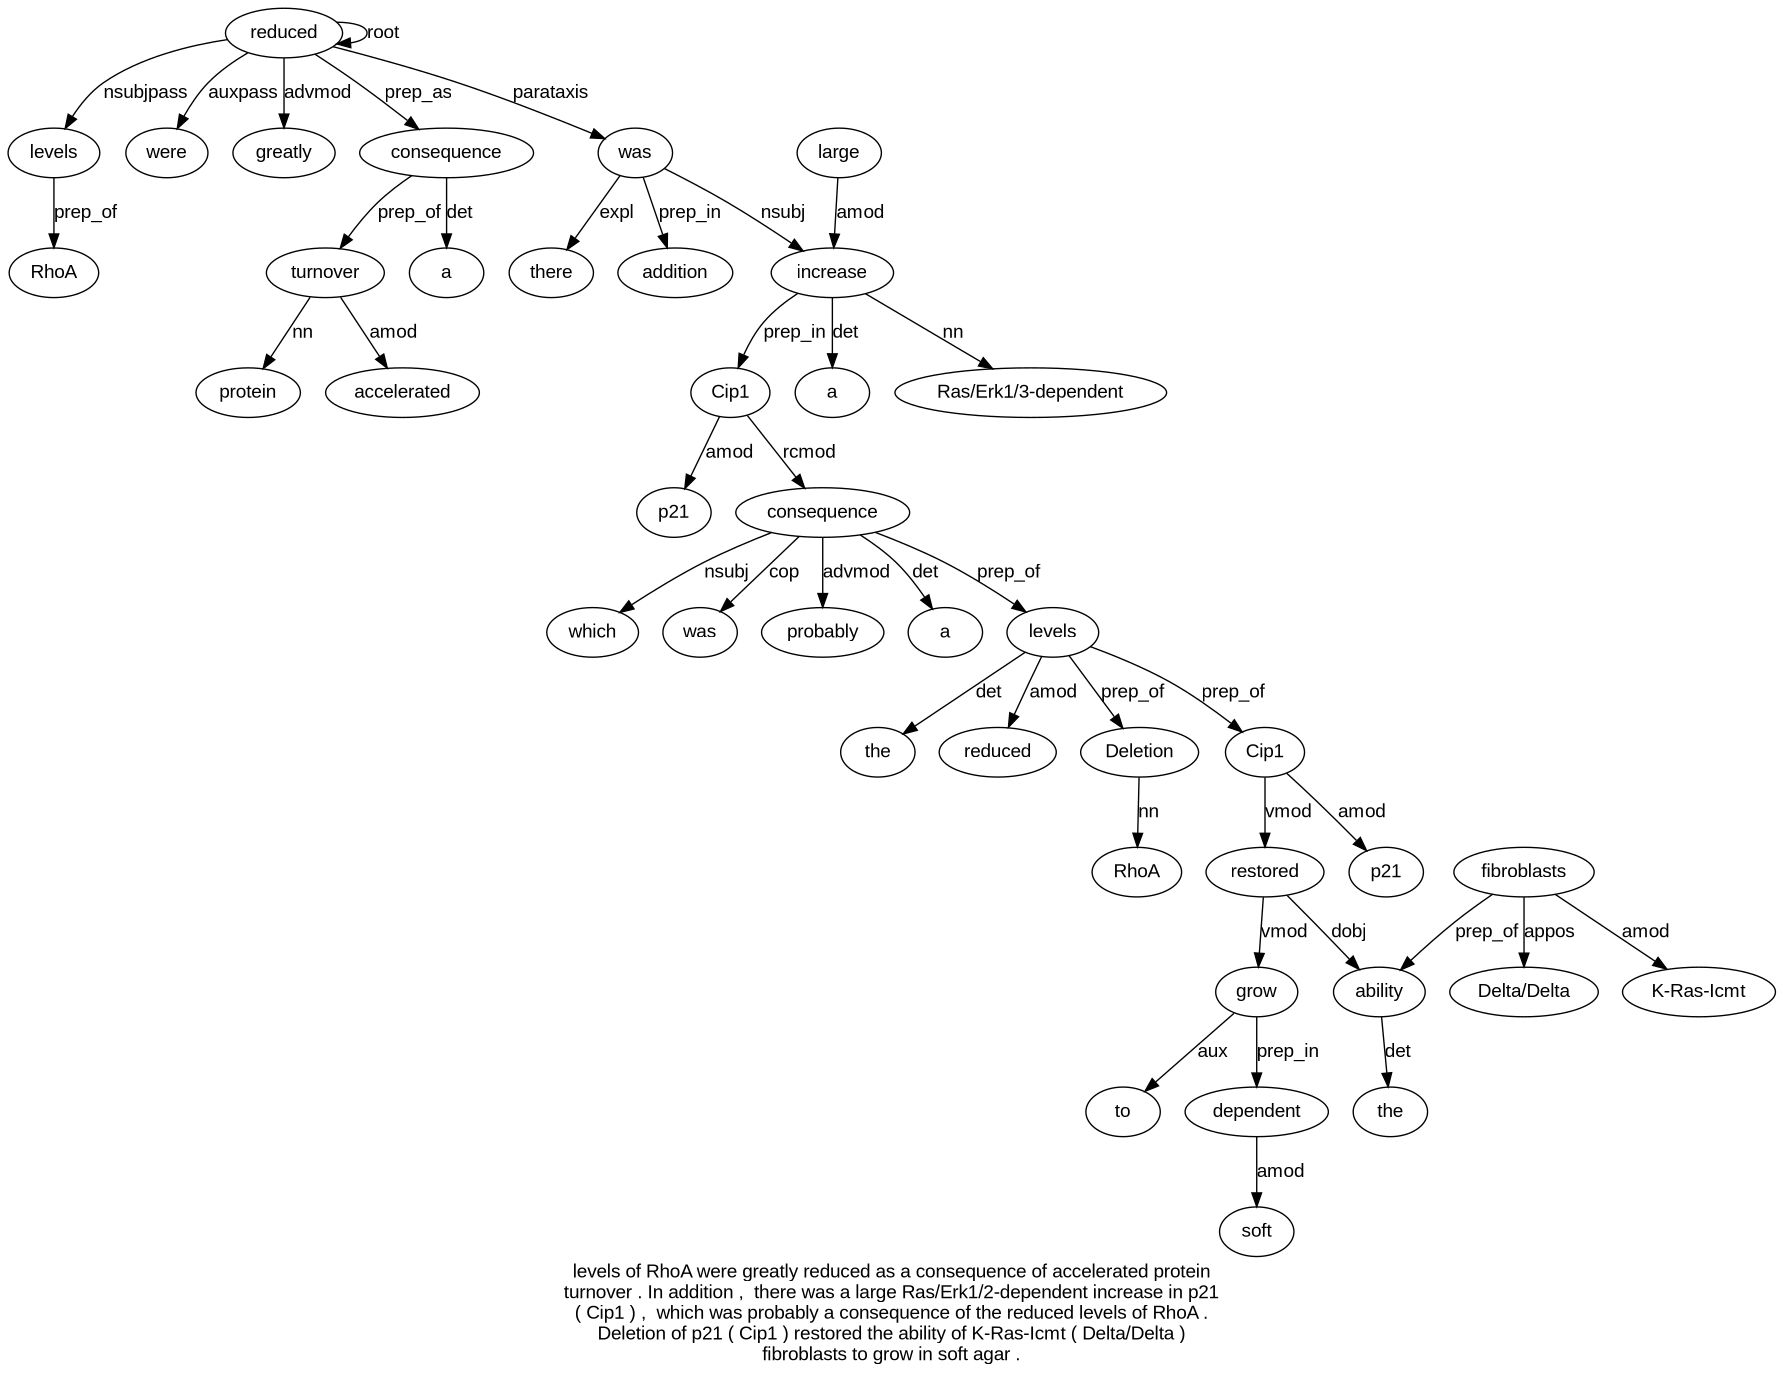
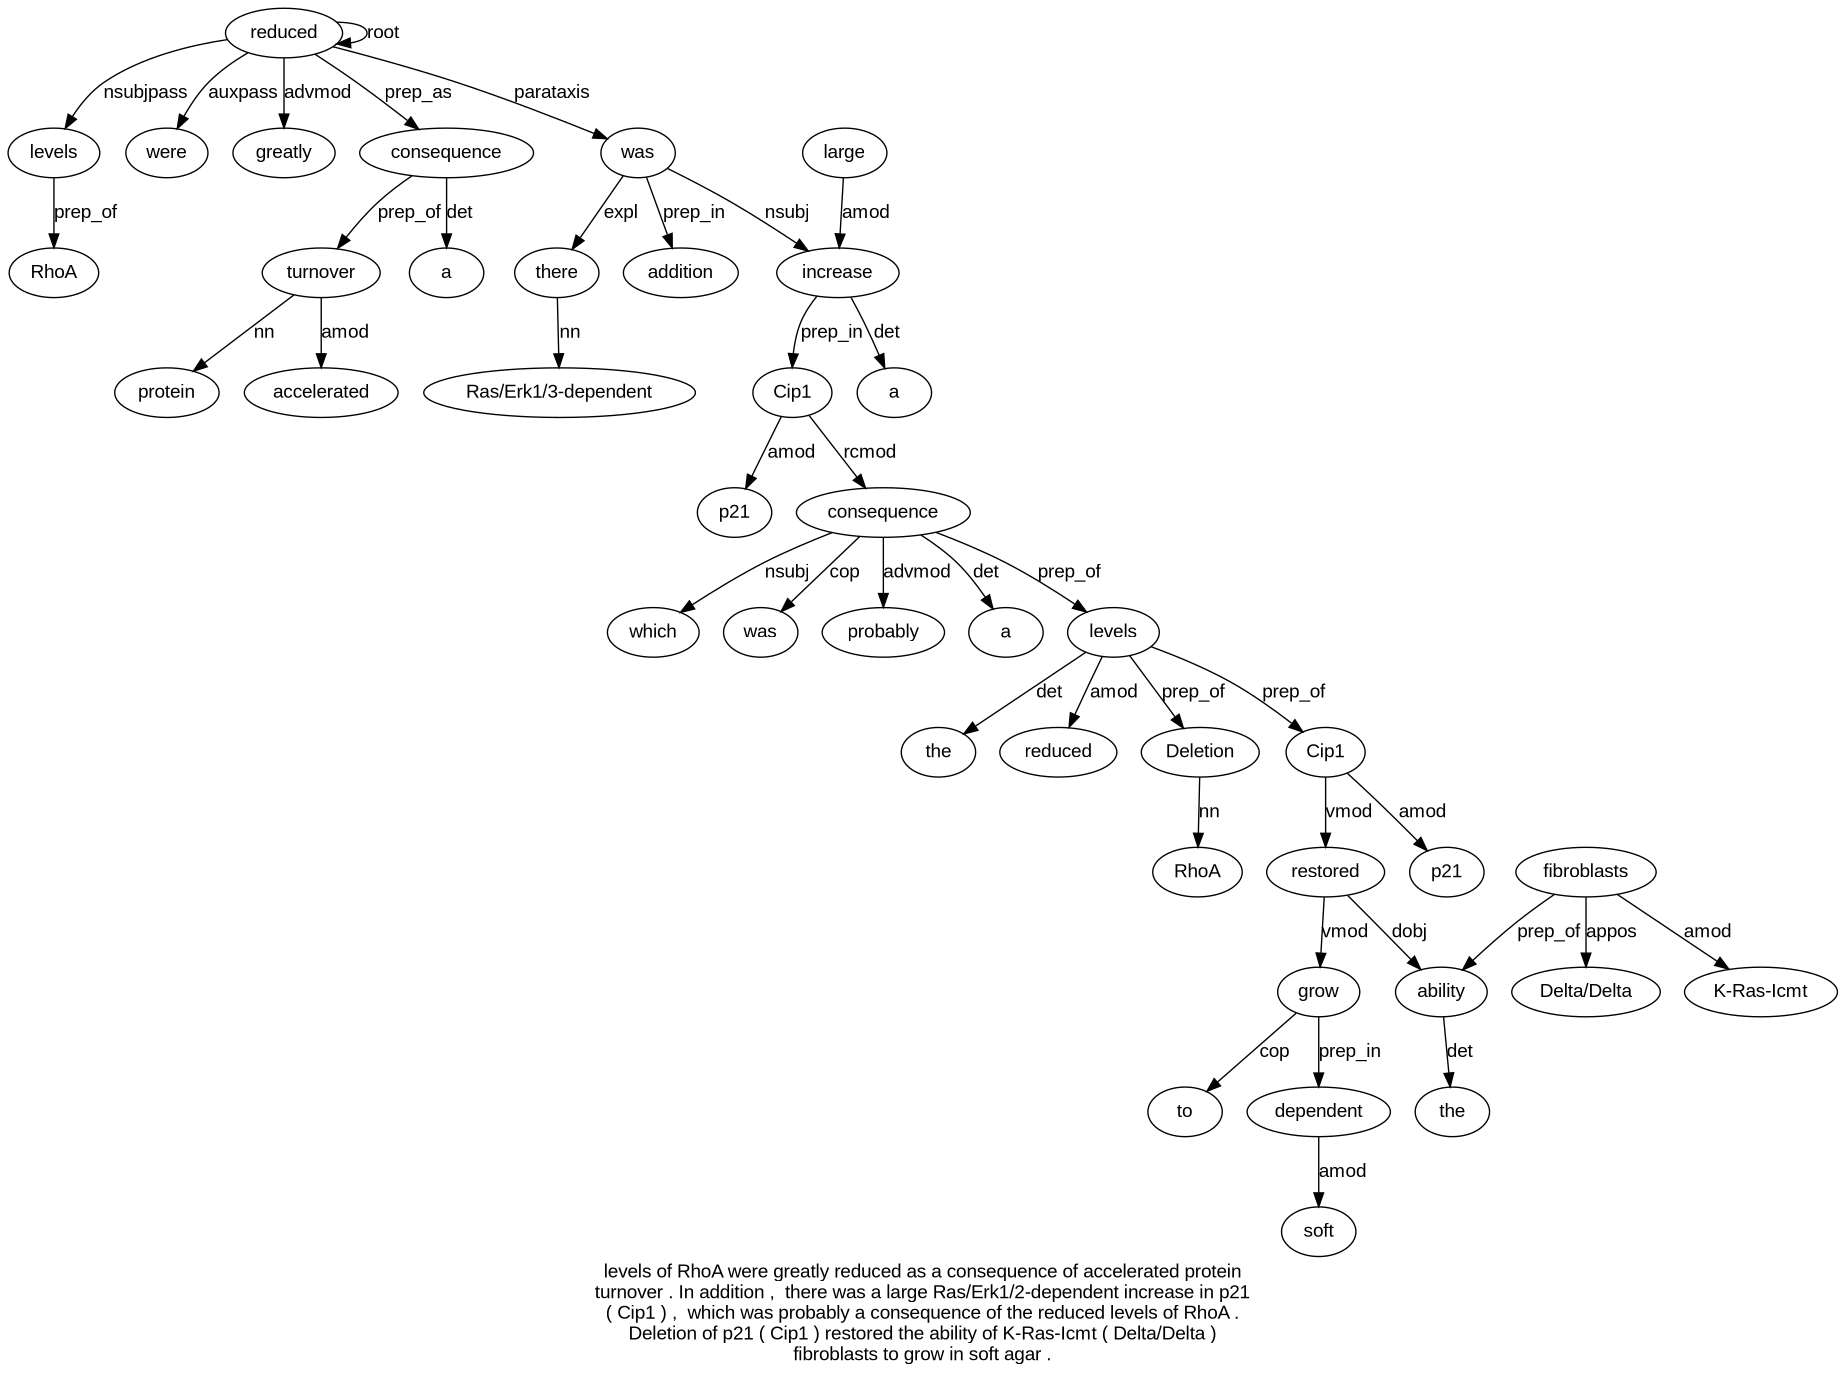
(923, 328) -> (558, 326)
(1213, 1052) -> (1275, 1052)
